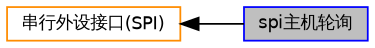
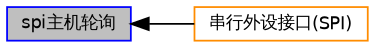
(221, 24) -> (172, 24)
